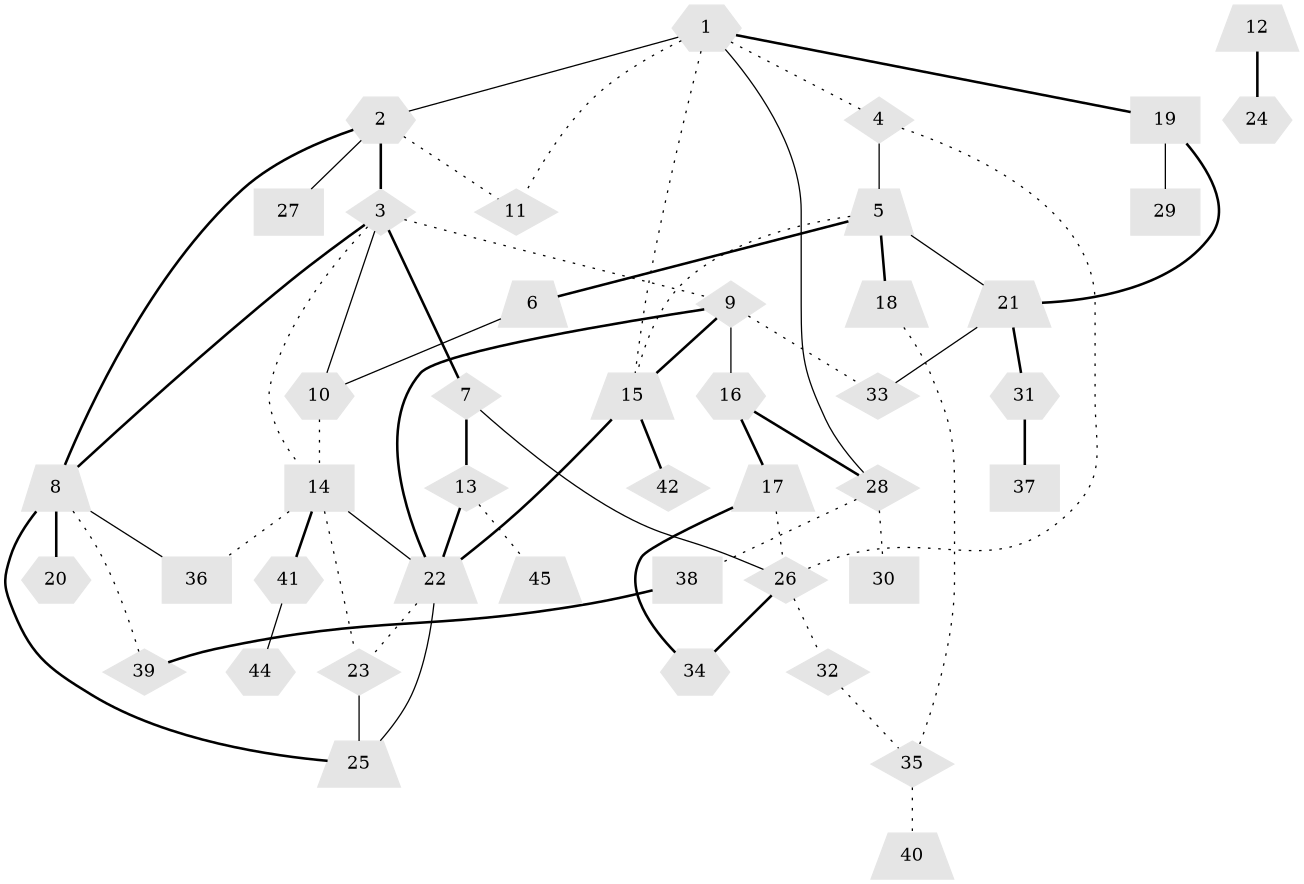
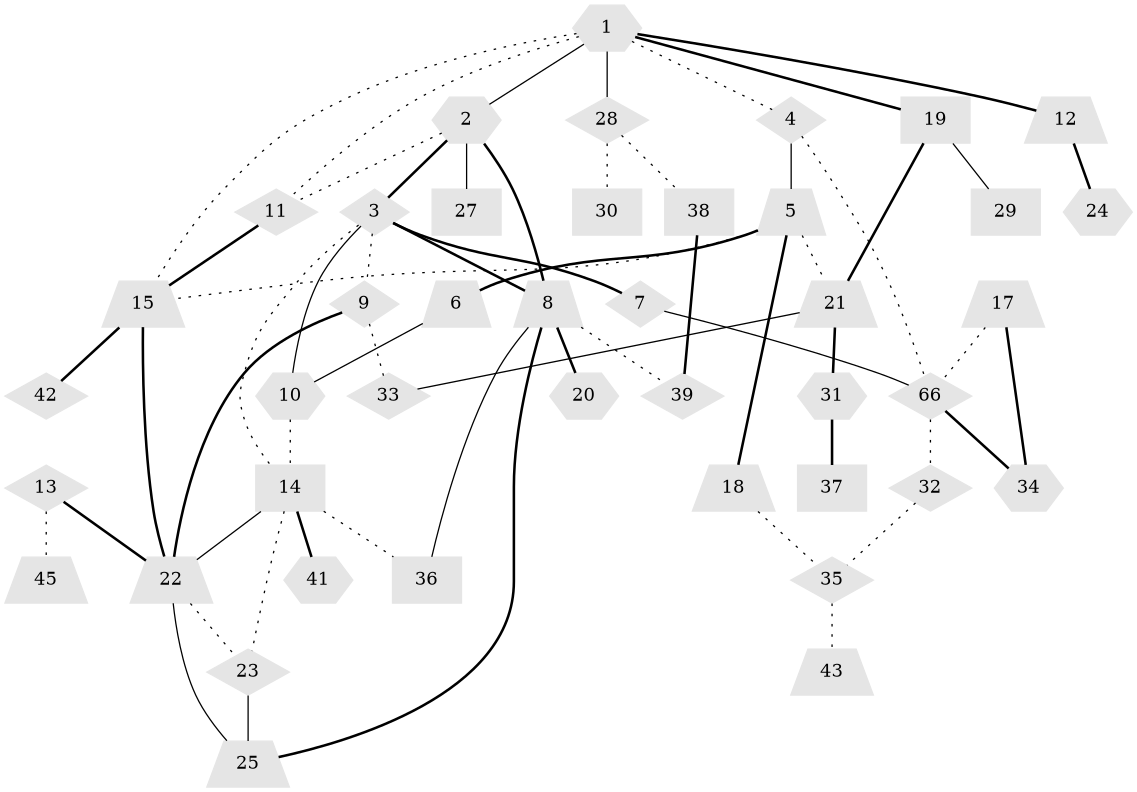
none -> (838, 68)
(947, 260) -> (814, 258)
(687, 346) -> (214, 255)
(731, 396) -> none
(466, 442) -> none
(786, 580) -> (930, 396)
(261, 672) -> none
(912, 856) -> (832, 672)
